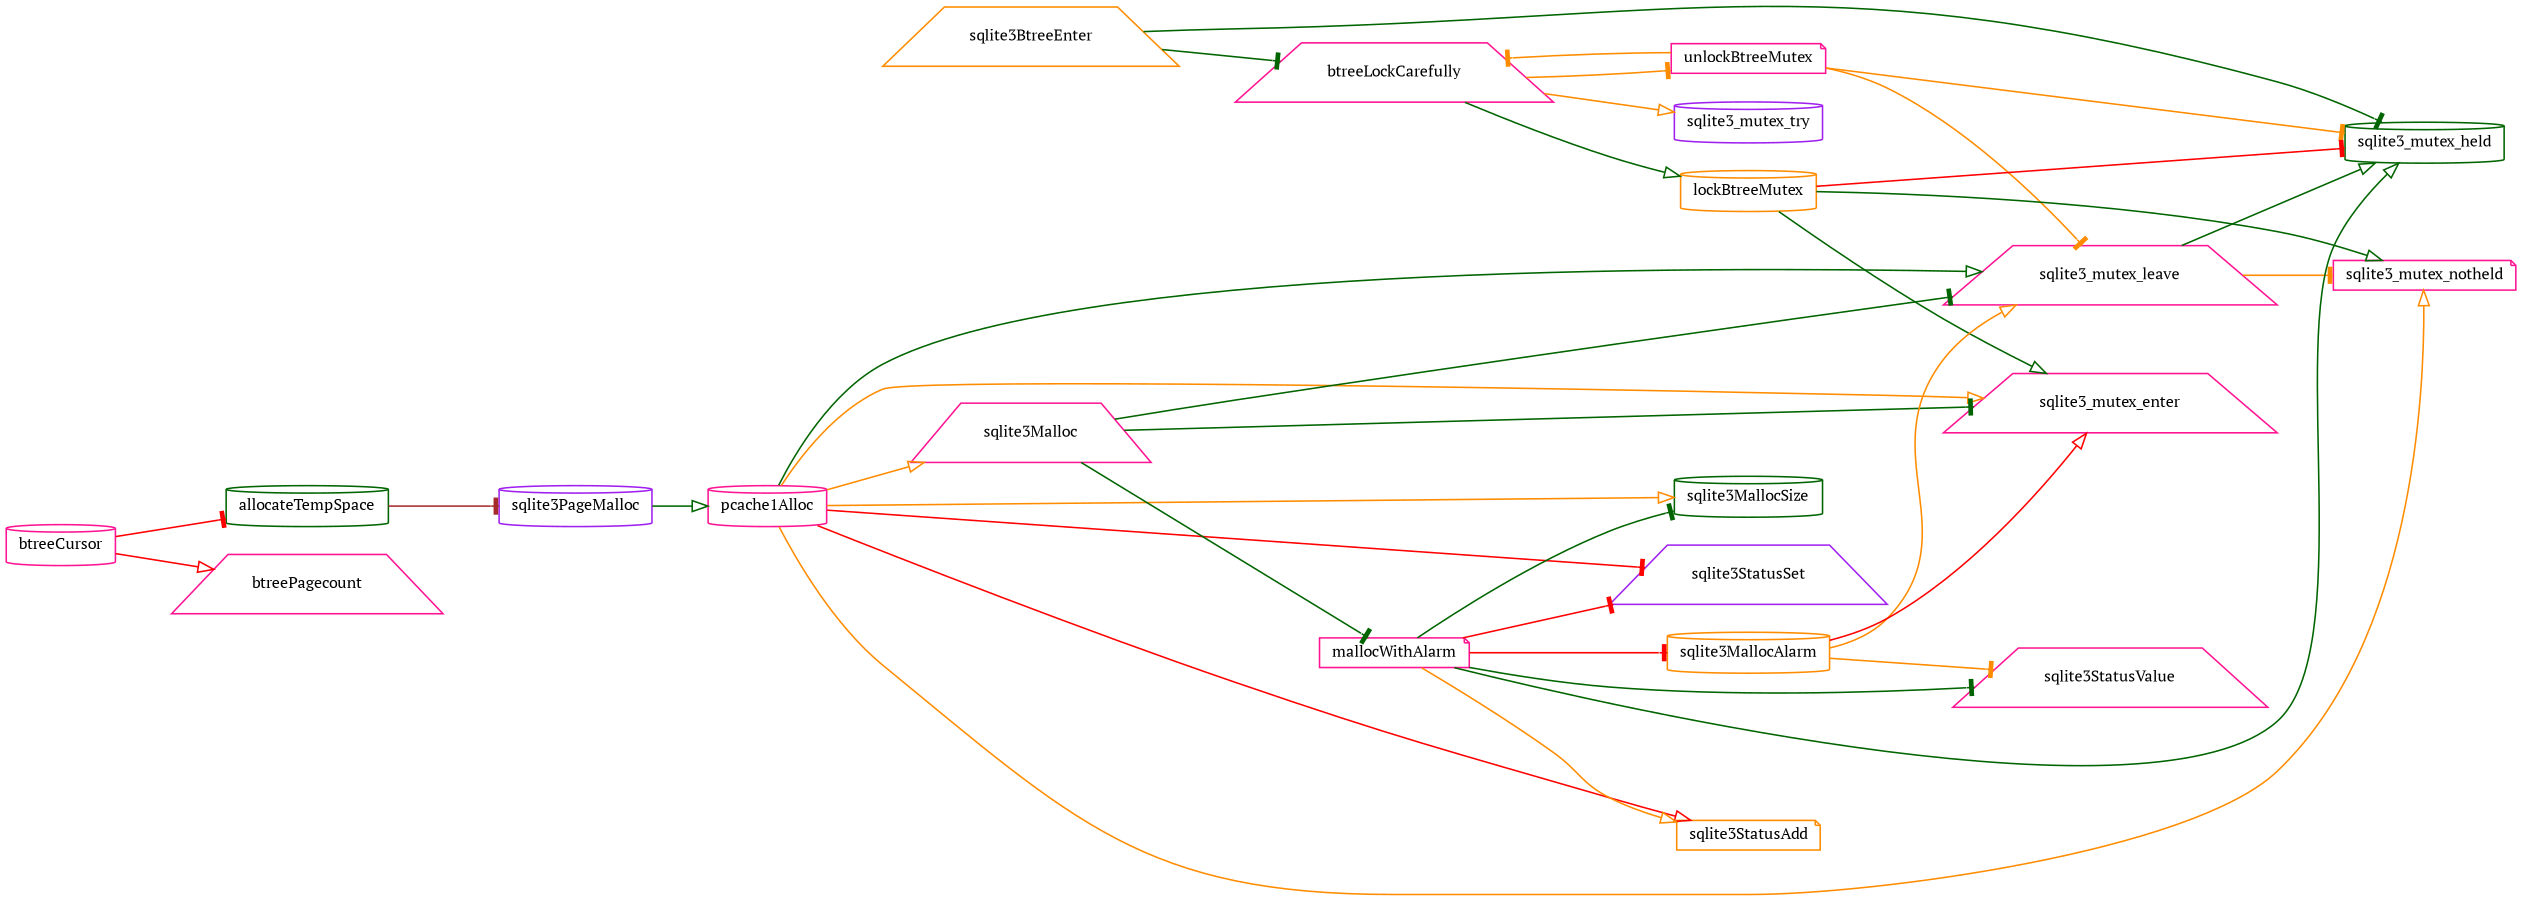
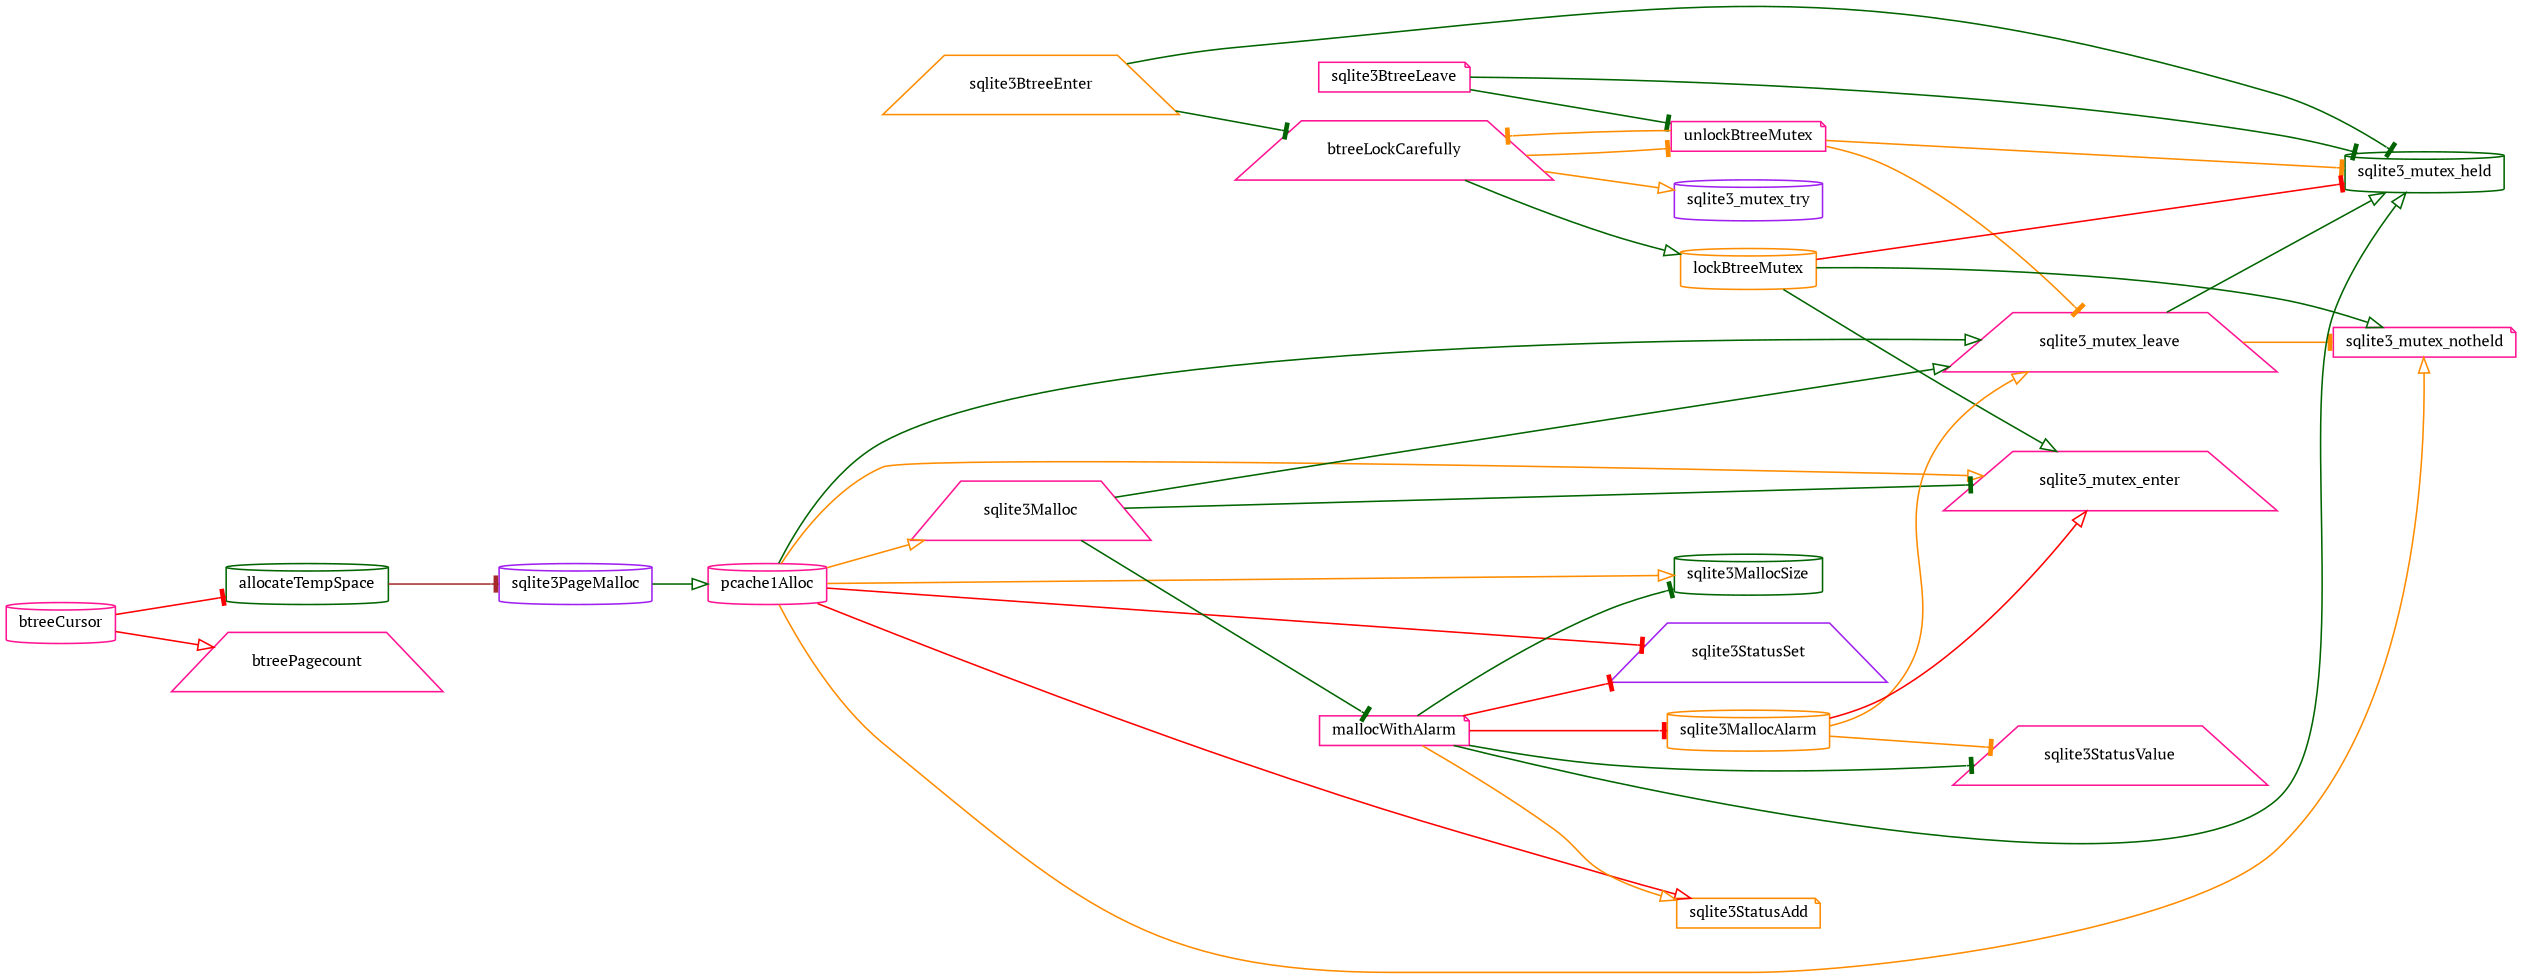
none -> (1394, 77)
(1530, 356) -> (1524, 433)
